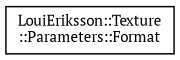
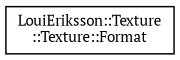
(90, 30) -> (90, 30)
